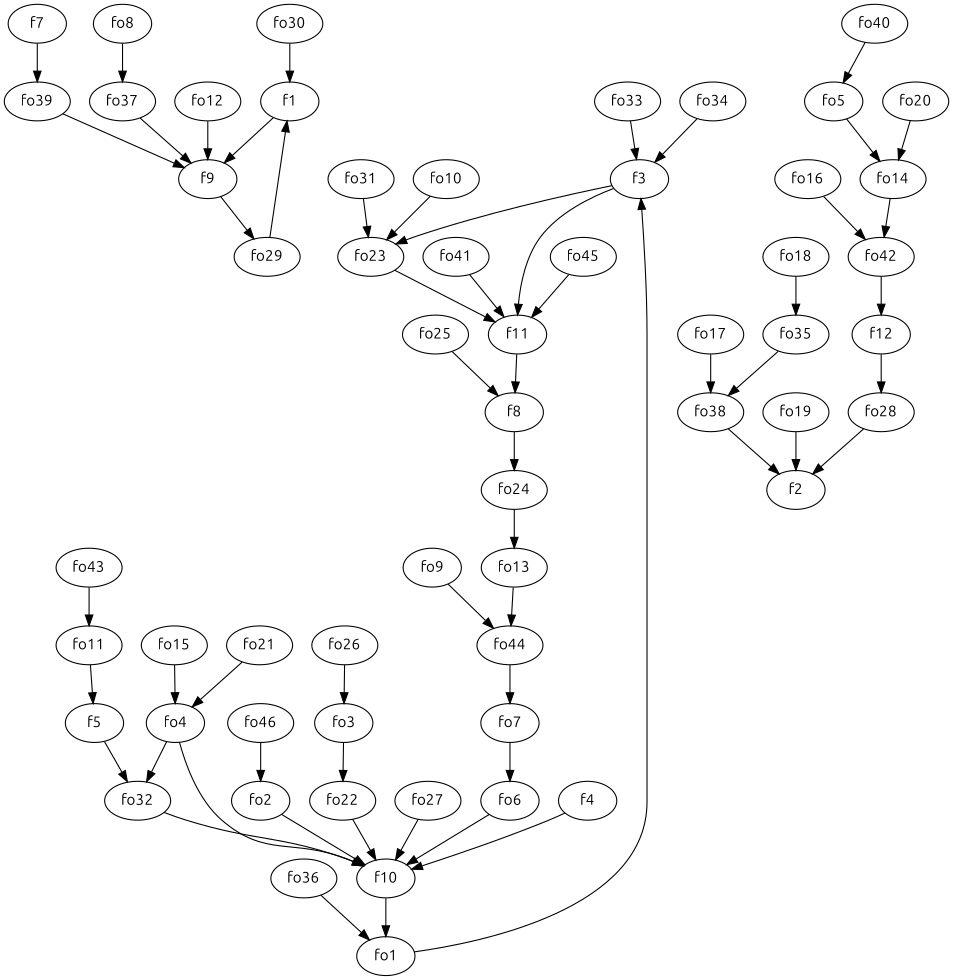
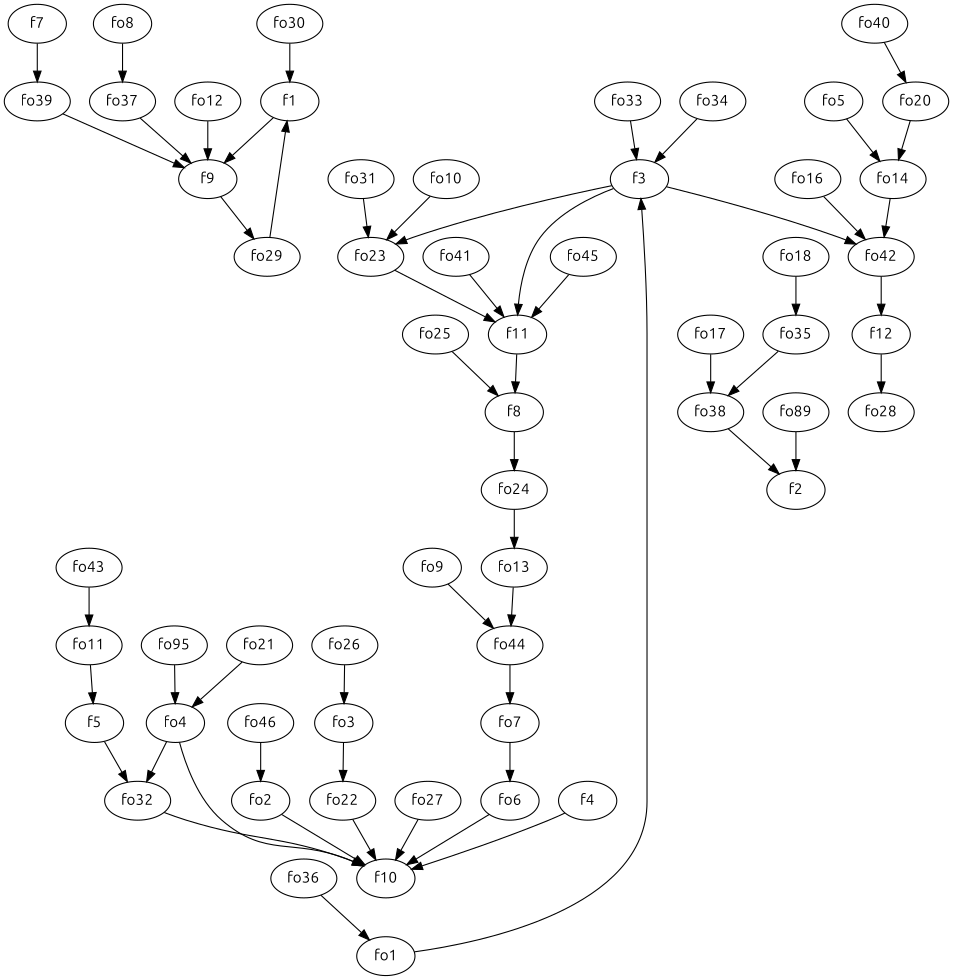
(857, 58) -> (892, 58)
none -> (757, 211)
(796, 412) -> (796, 412)
(842, 448) -> none
(174, 645) -> (174, 645)
(386, 912) -> none
